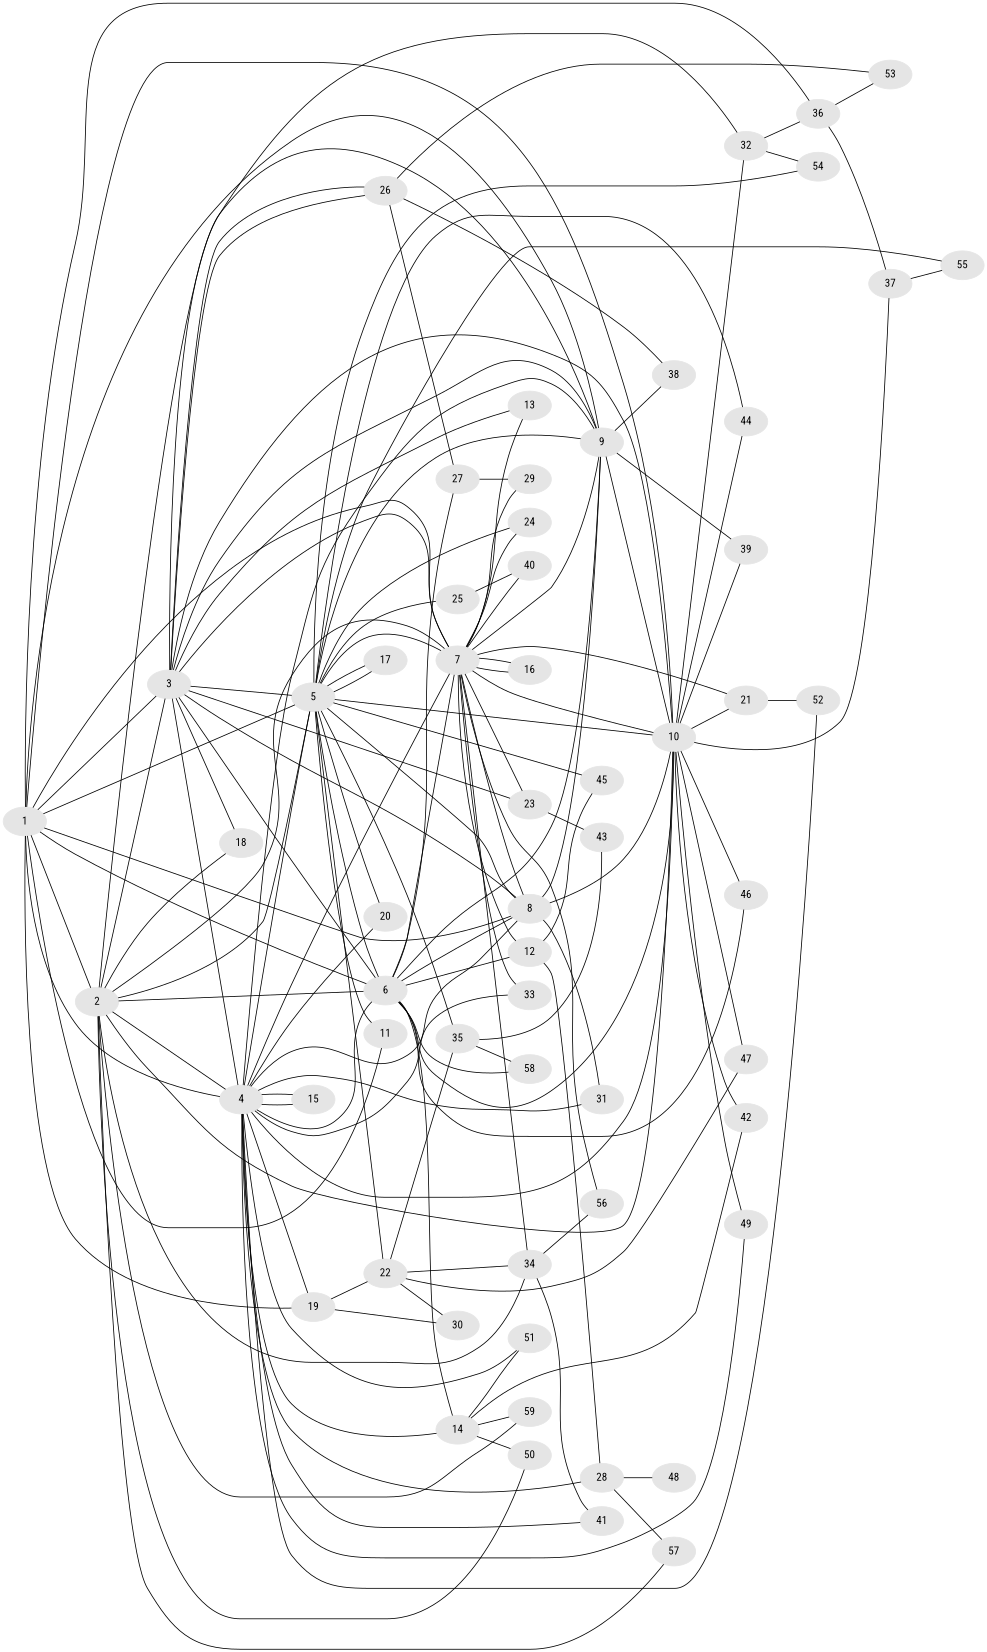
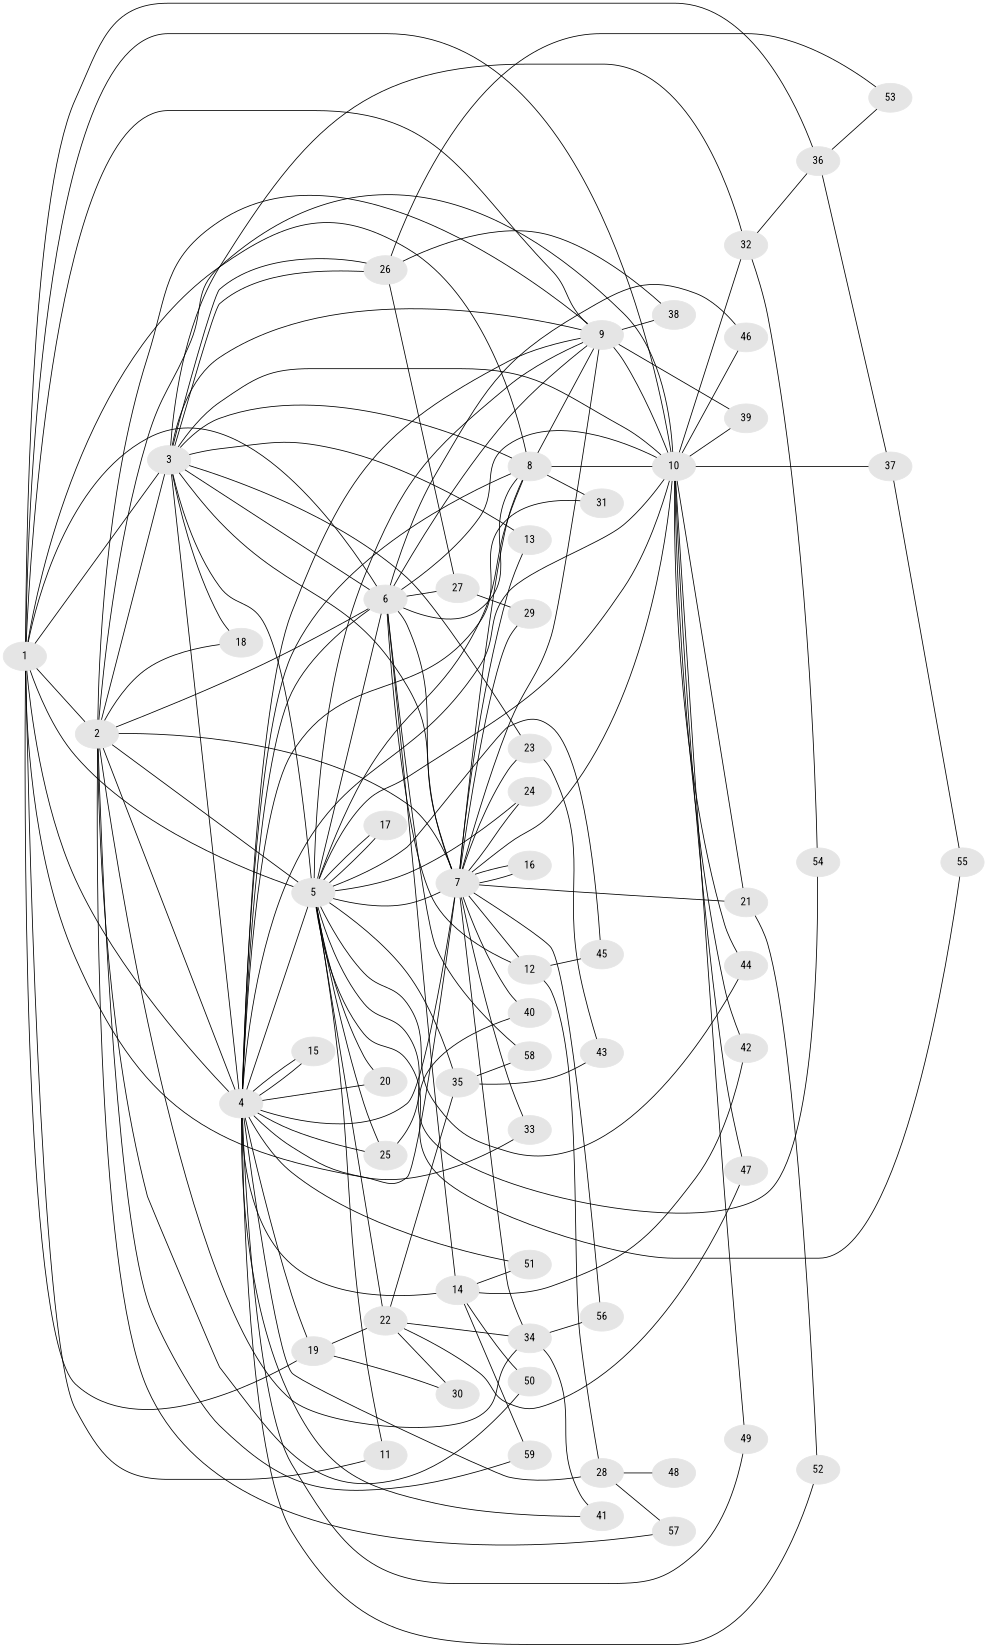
none -> (310, 1136)
